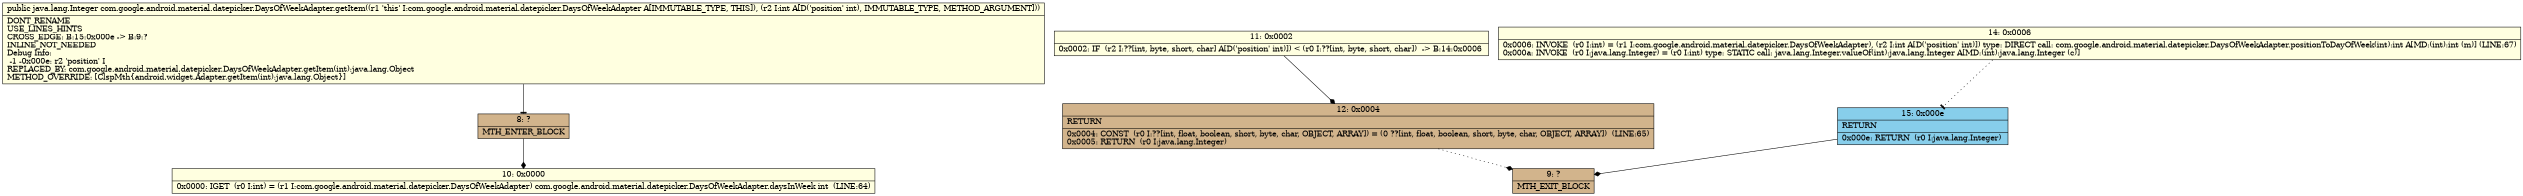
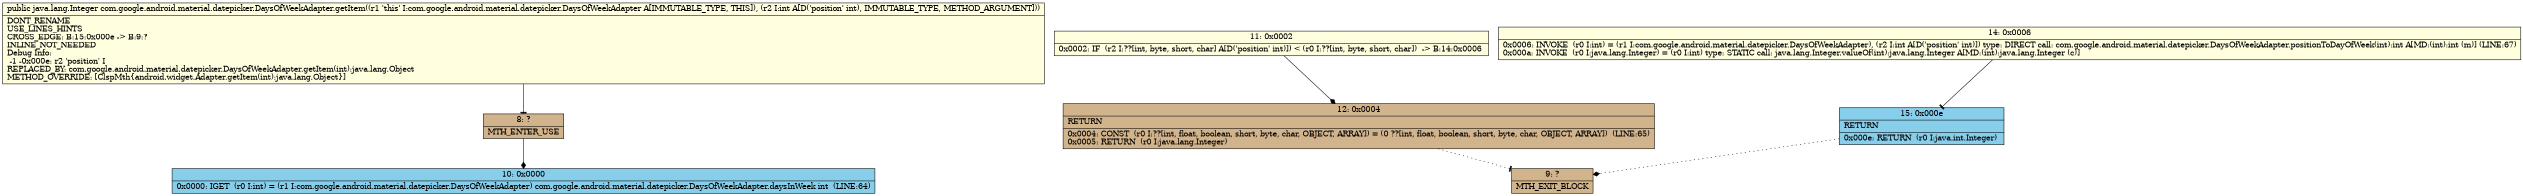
(1968, 83) -> (1968, 83)
(524, 132) -> (524, 132)
(1923, 138) -> (1922, 138)
(1719, 156) -> (1719, 156)
(1472, 158) -> (1473, 159)
(524, 181) -> (524, 181)
